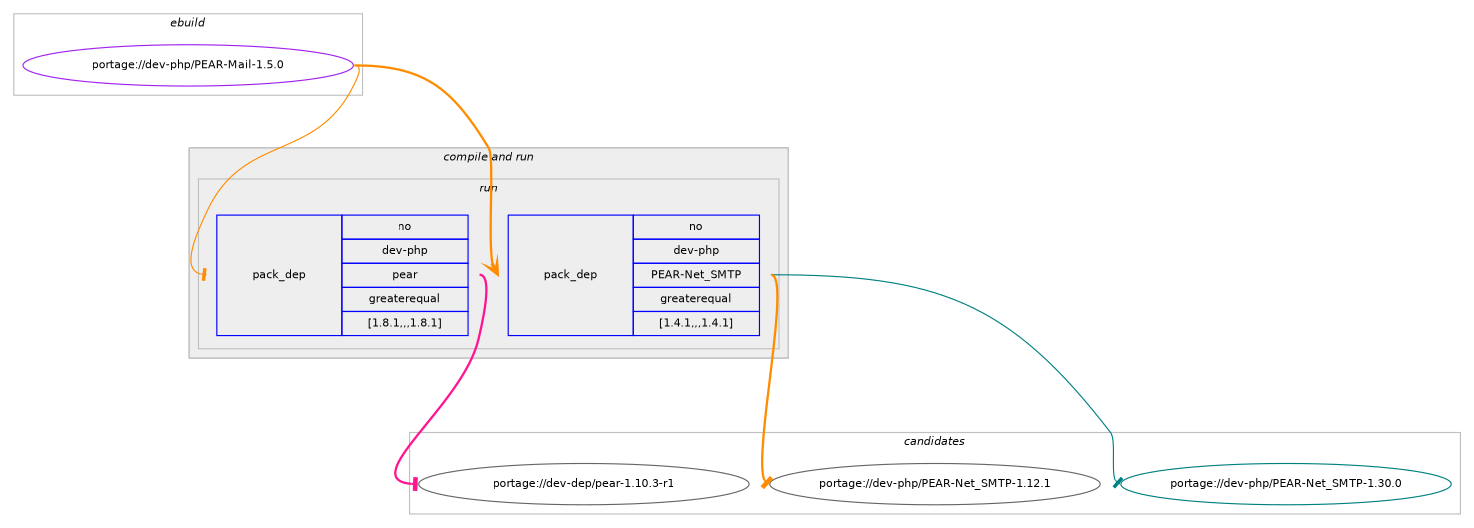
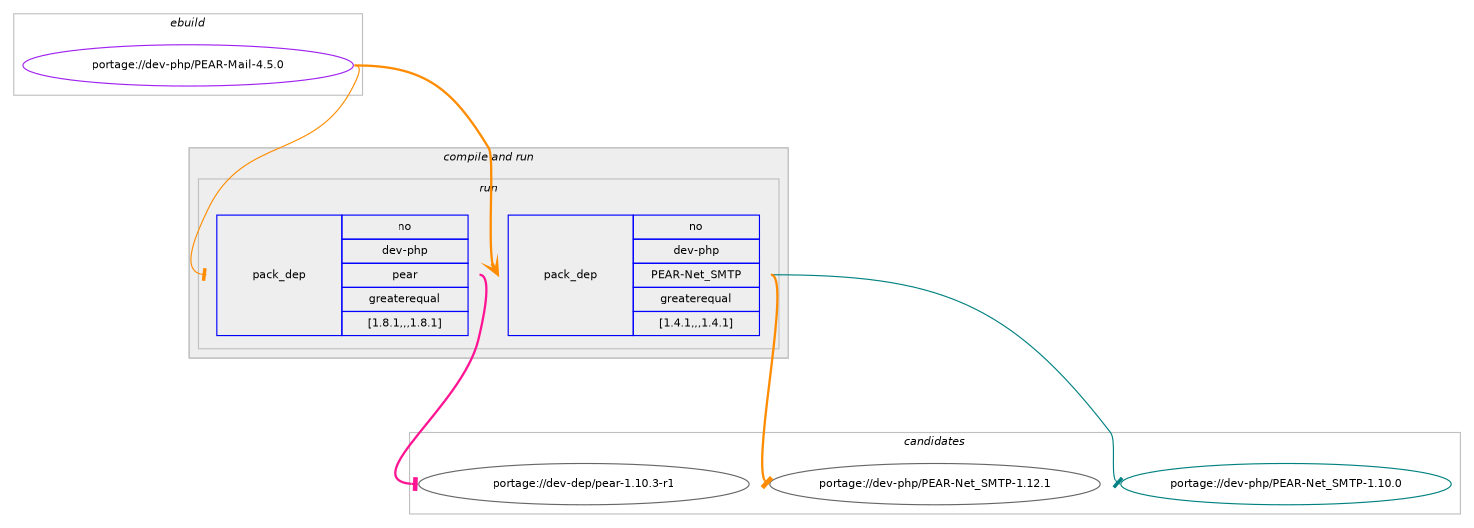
(188, 65) -> (188, 65)
(1286, 484) -> (1286, 484)
